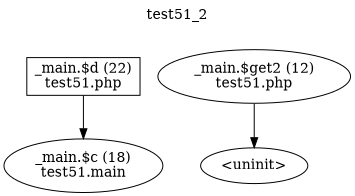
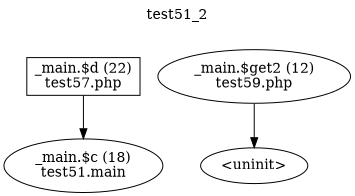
(83, 76) -> (83, 76)
(254, 76) -> (254, 76)
